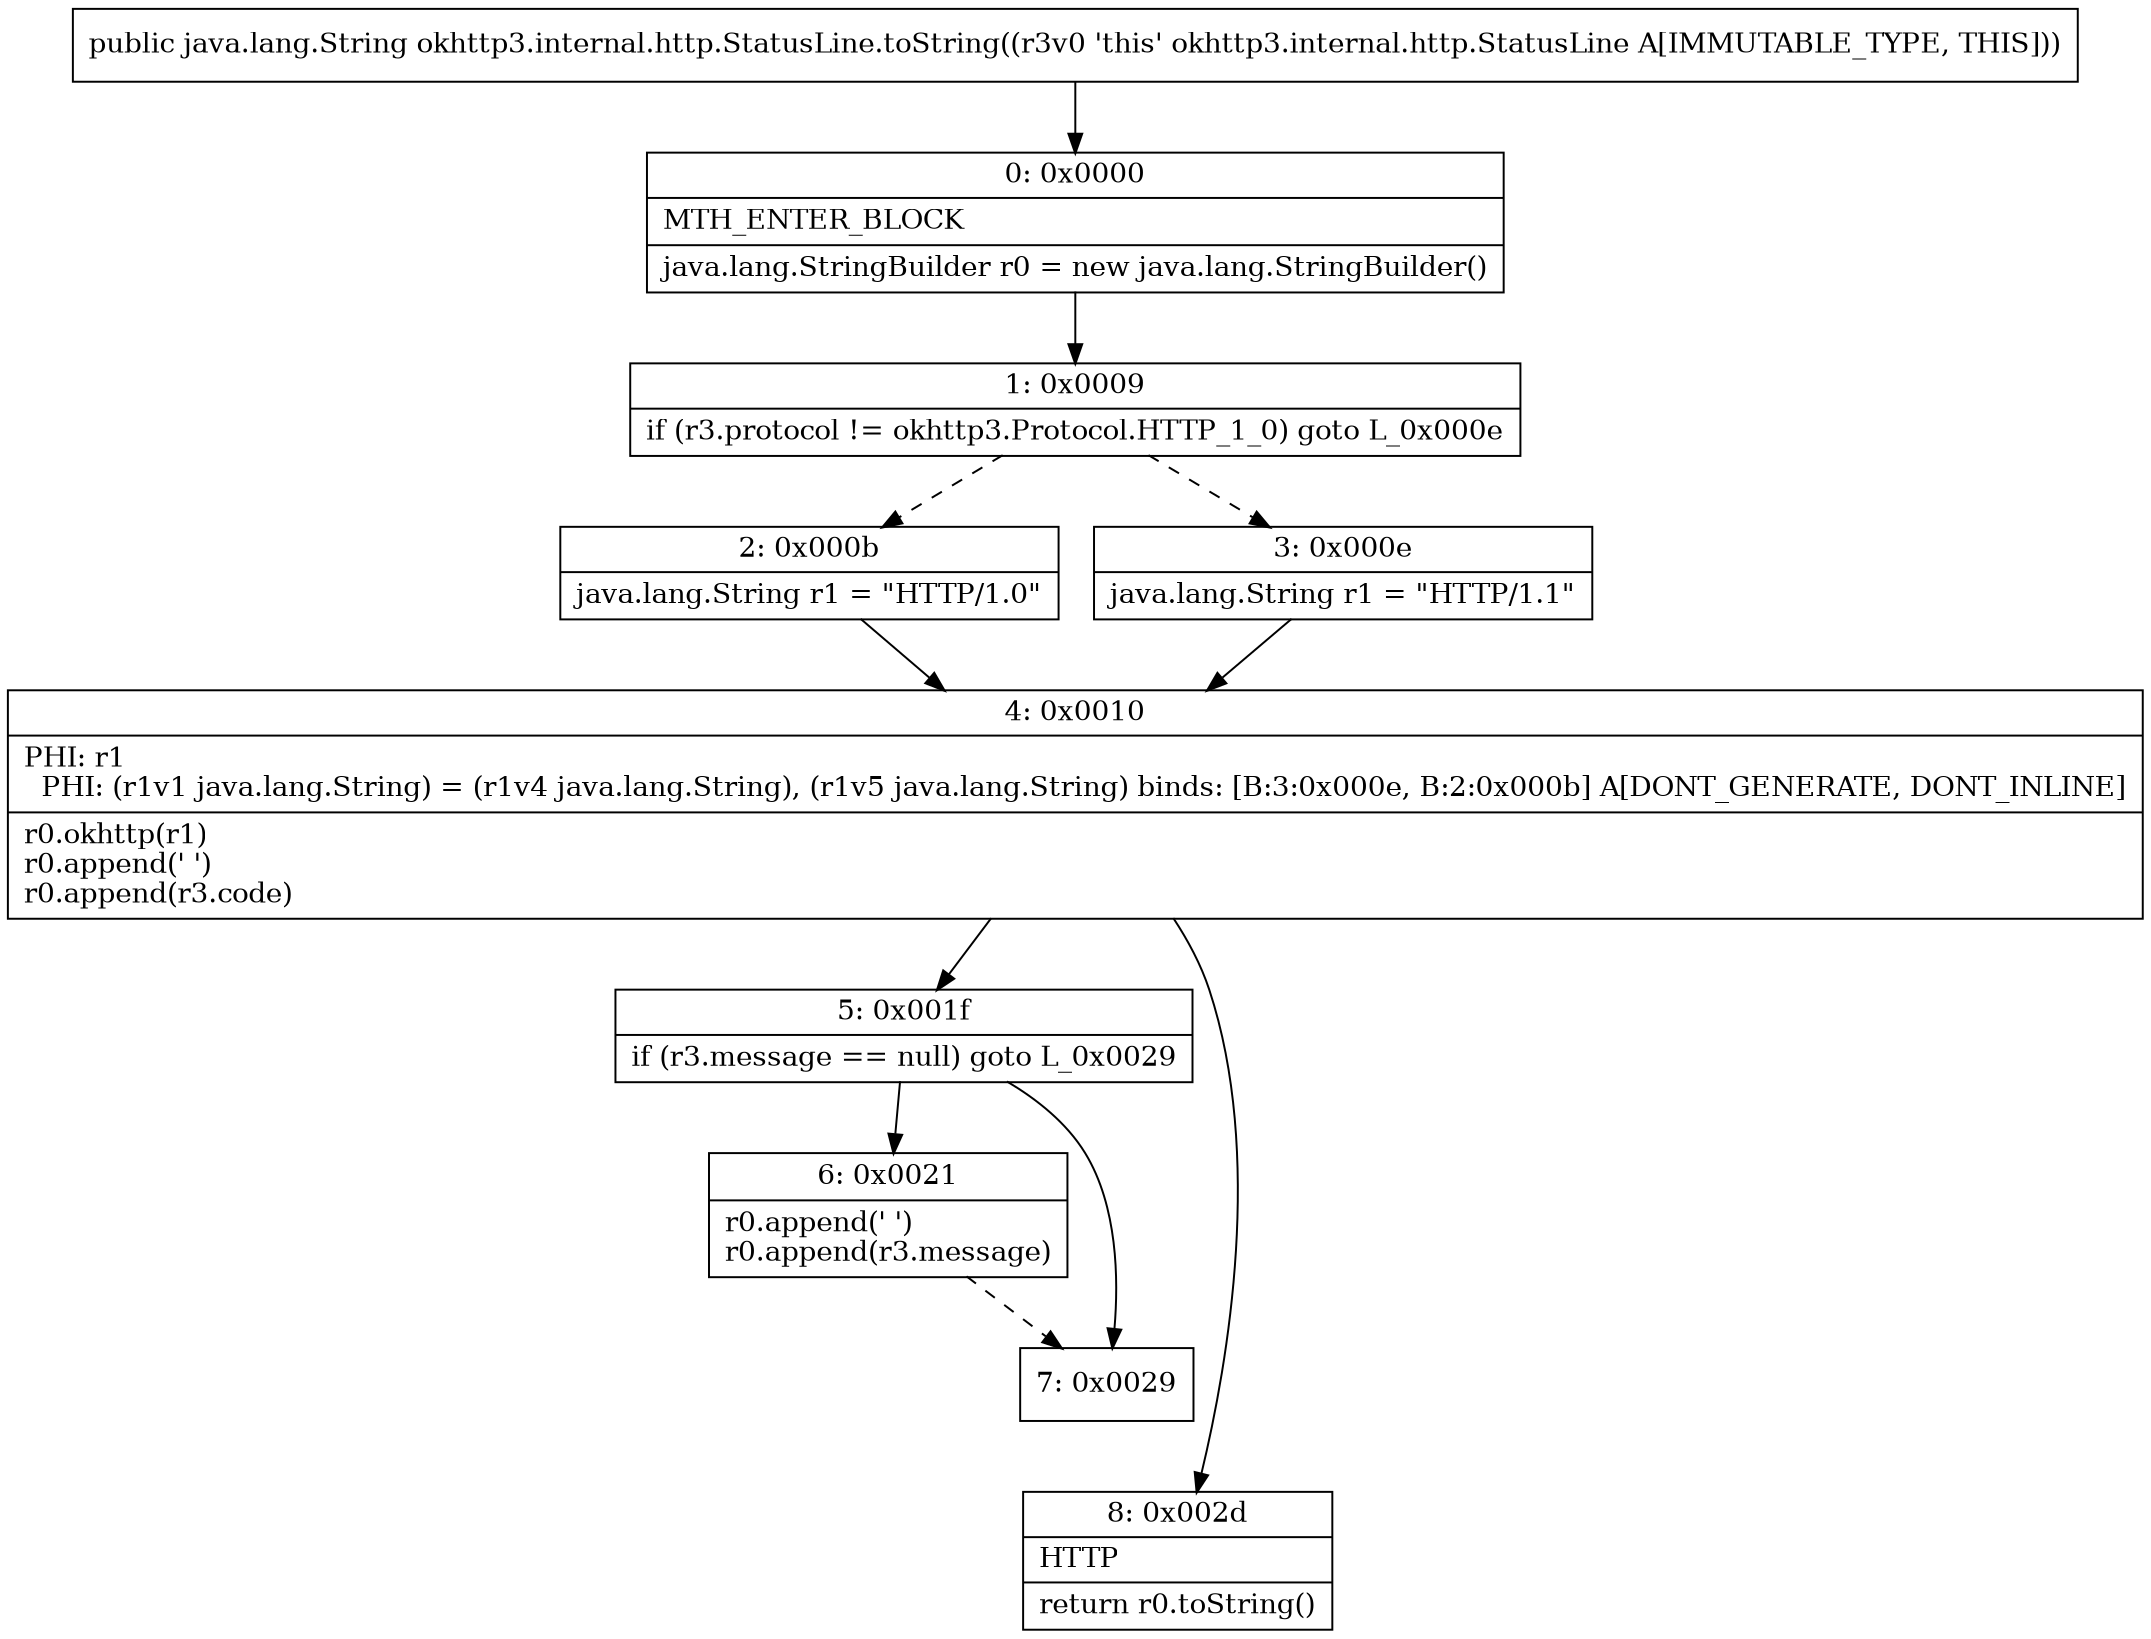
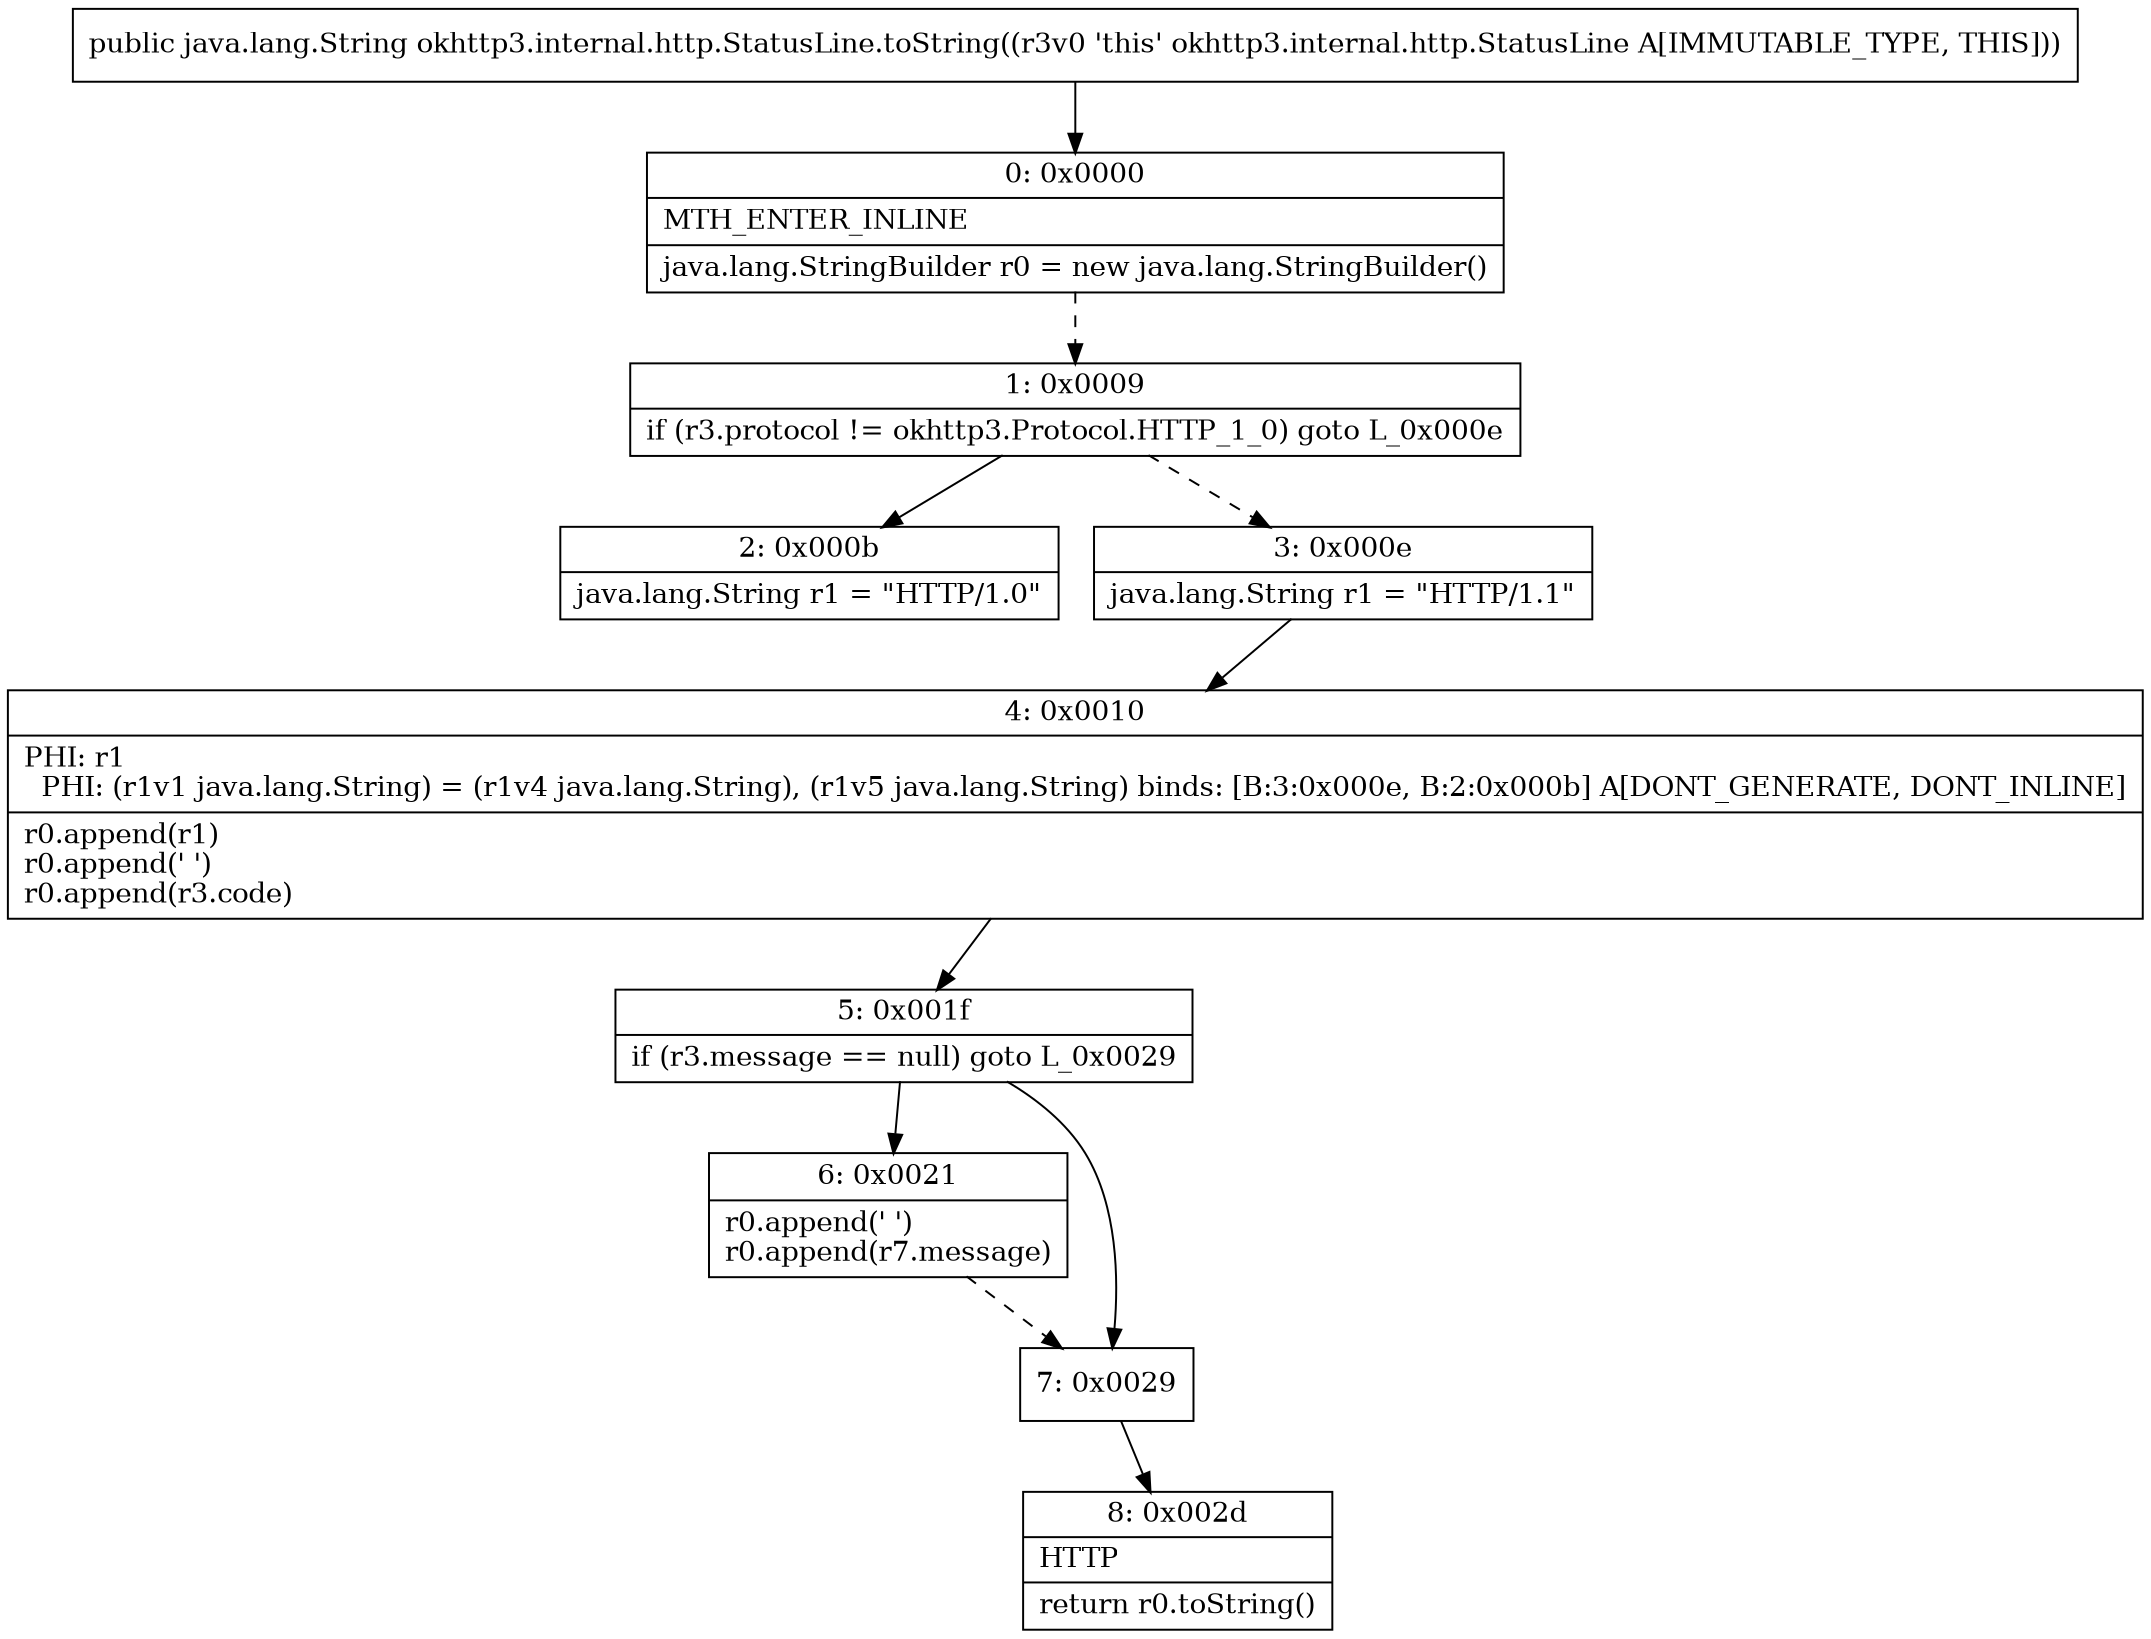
(814, 221) -> (816, 221)
(1075, 318) -> (1075, 318)
(951, 486) -> (951, 486)
(895, 648) -> none
(116, 835) -> (122, 835)
(1238, 1191) -> (1132, 1447)
(888, 1253) -> (888, 1253)
